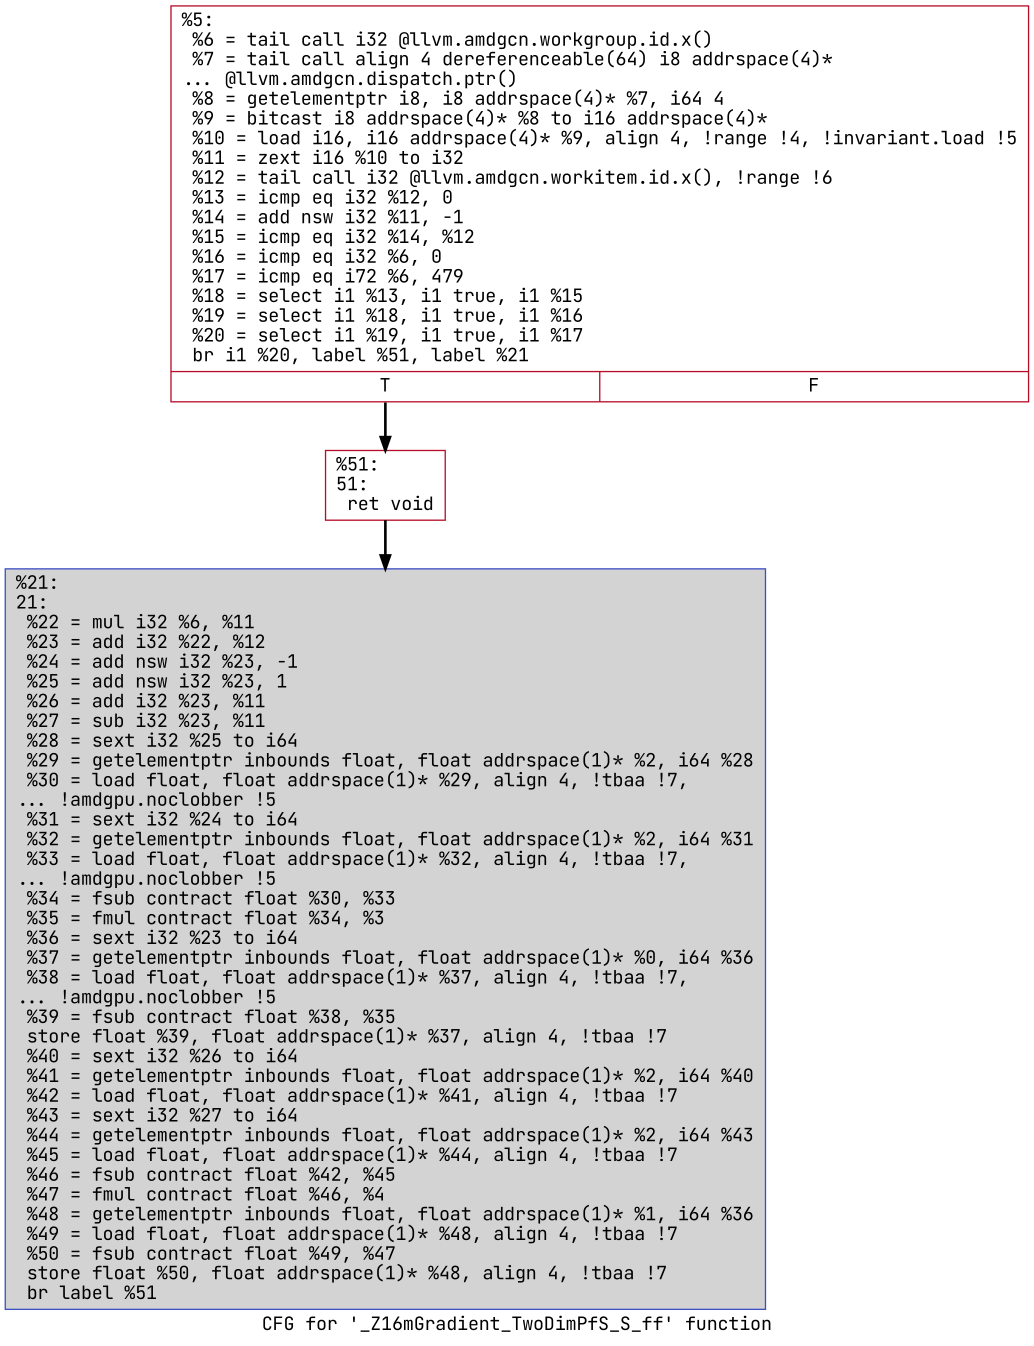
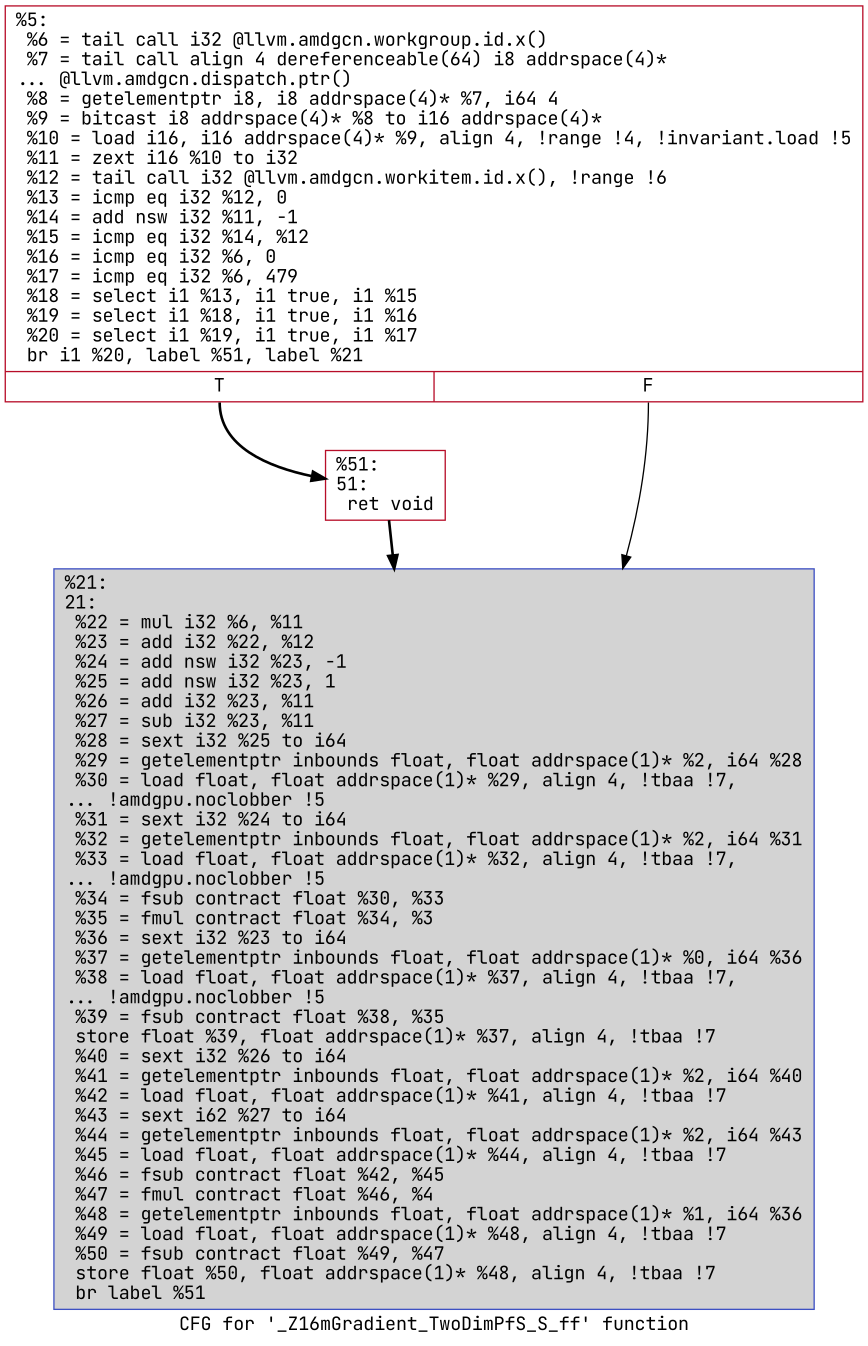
(323, 277) -> (157, 277)
none -> (642, 480)
(157, 1116) -> (206, 1116)
